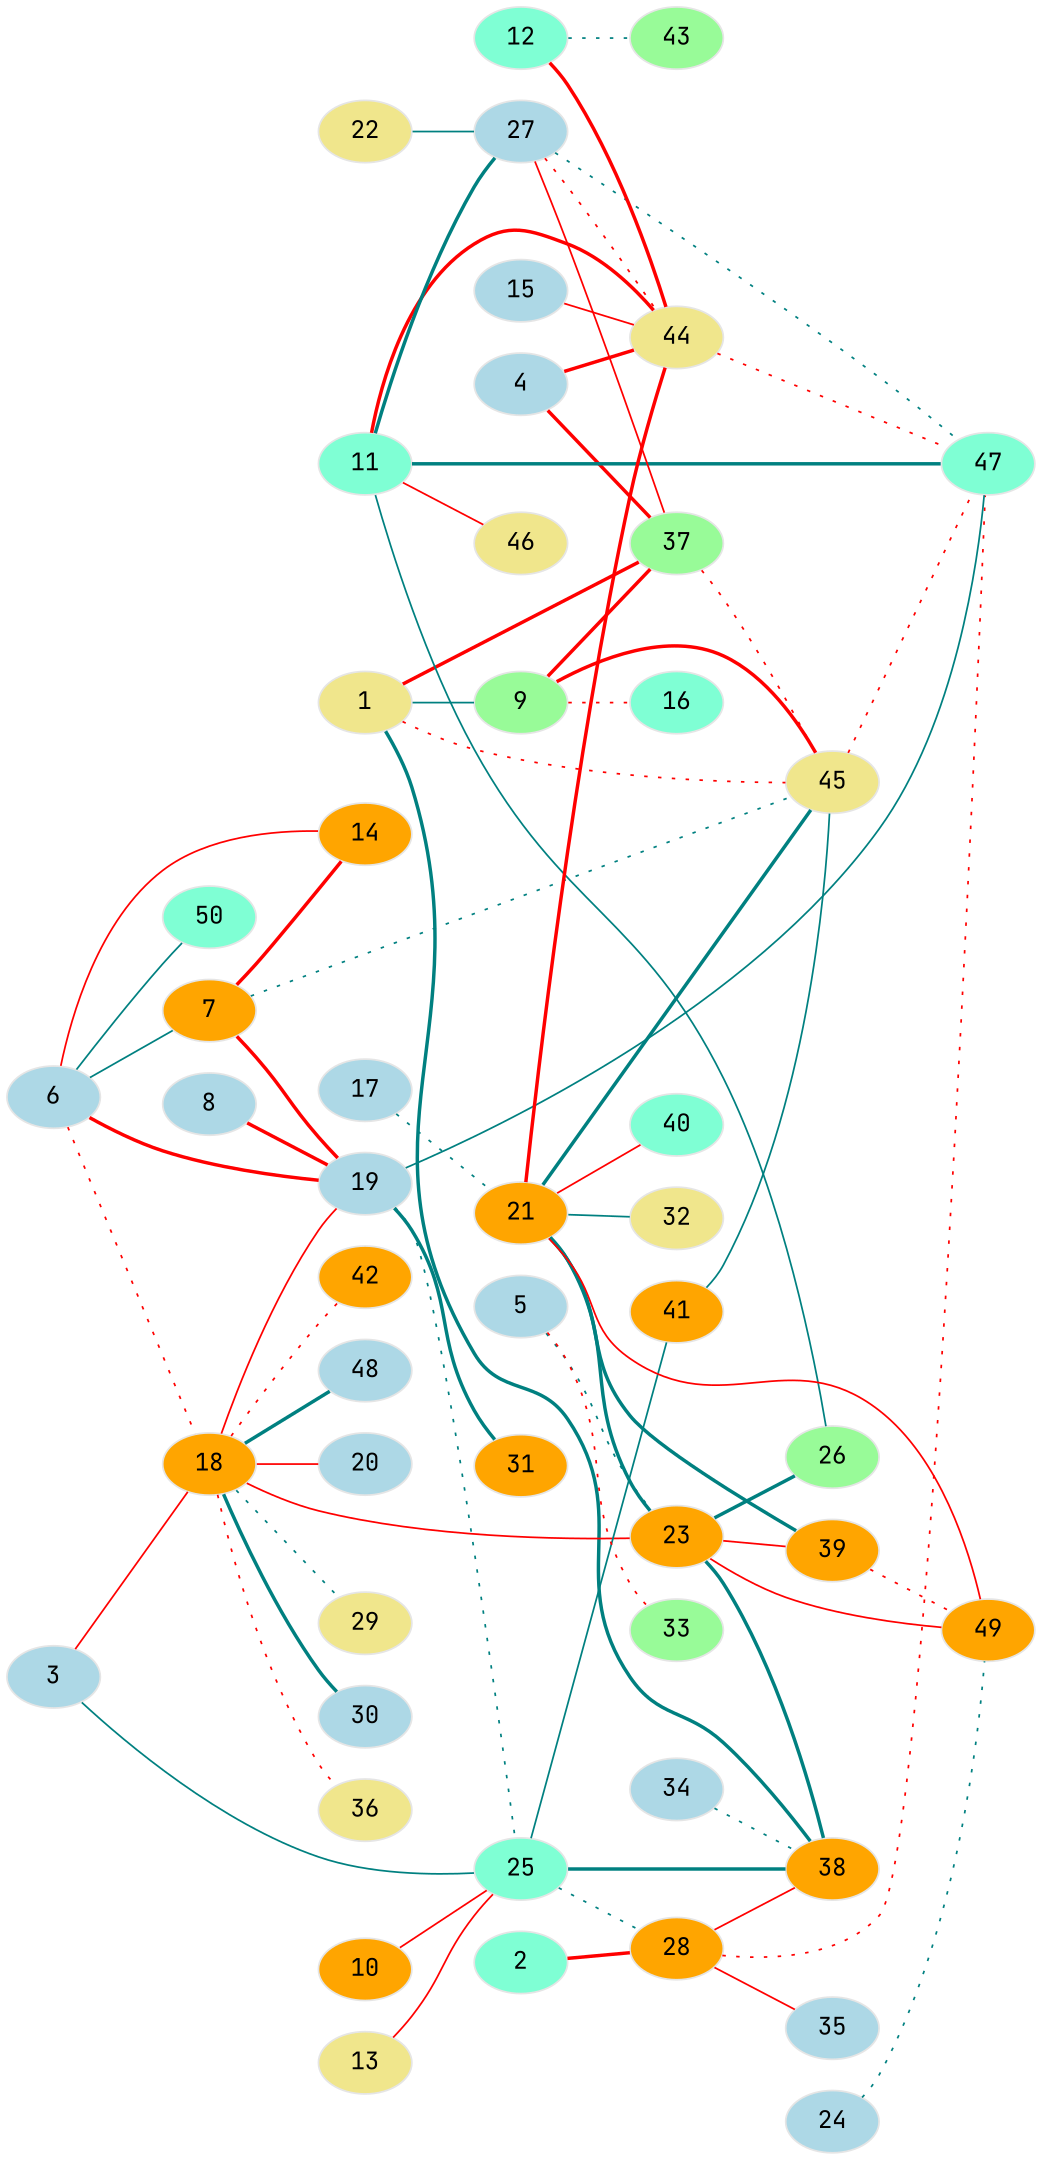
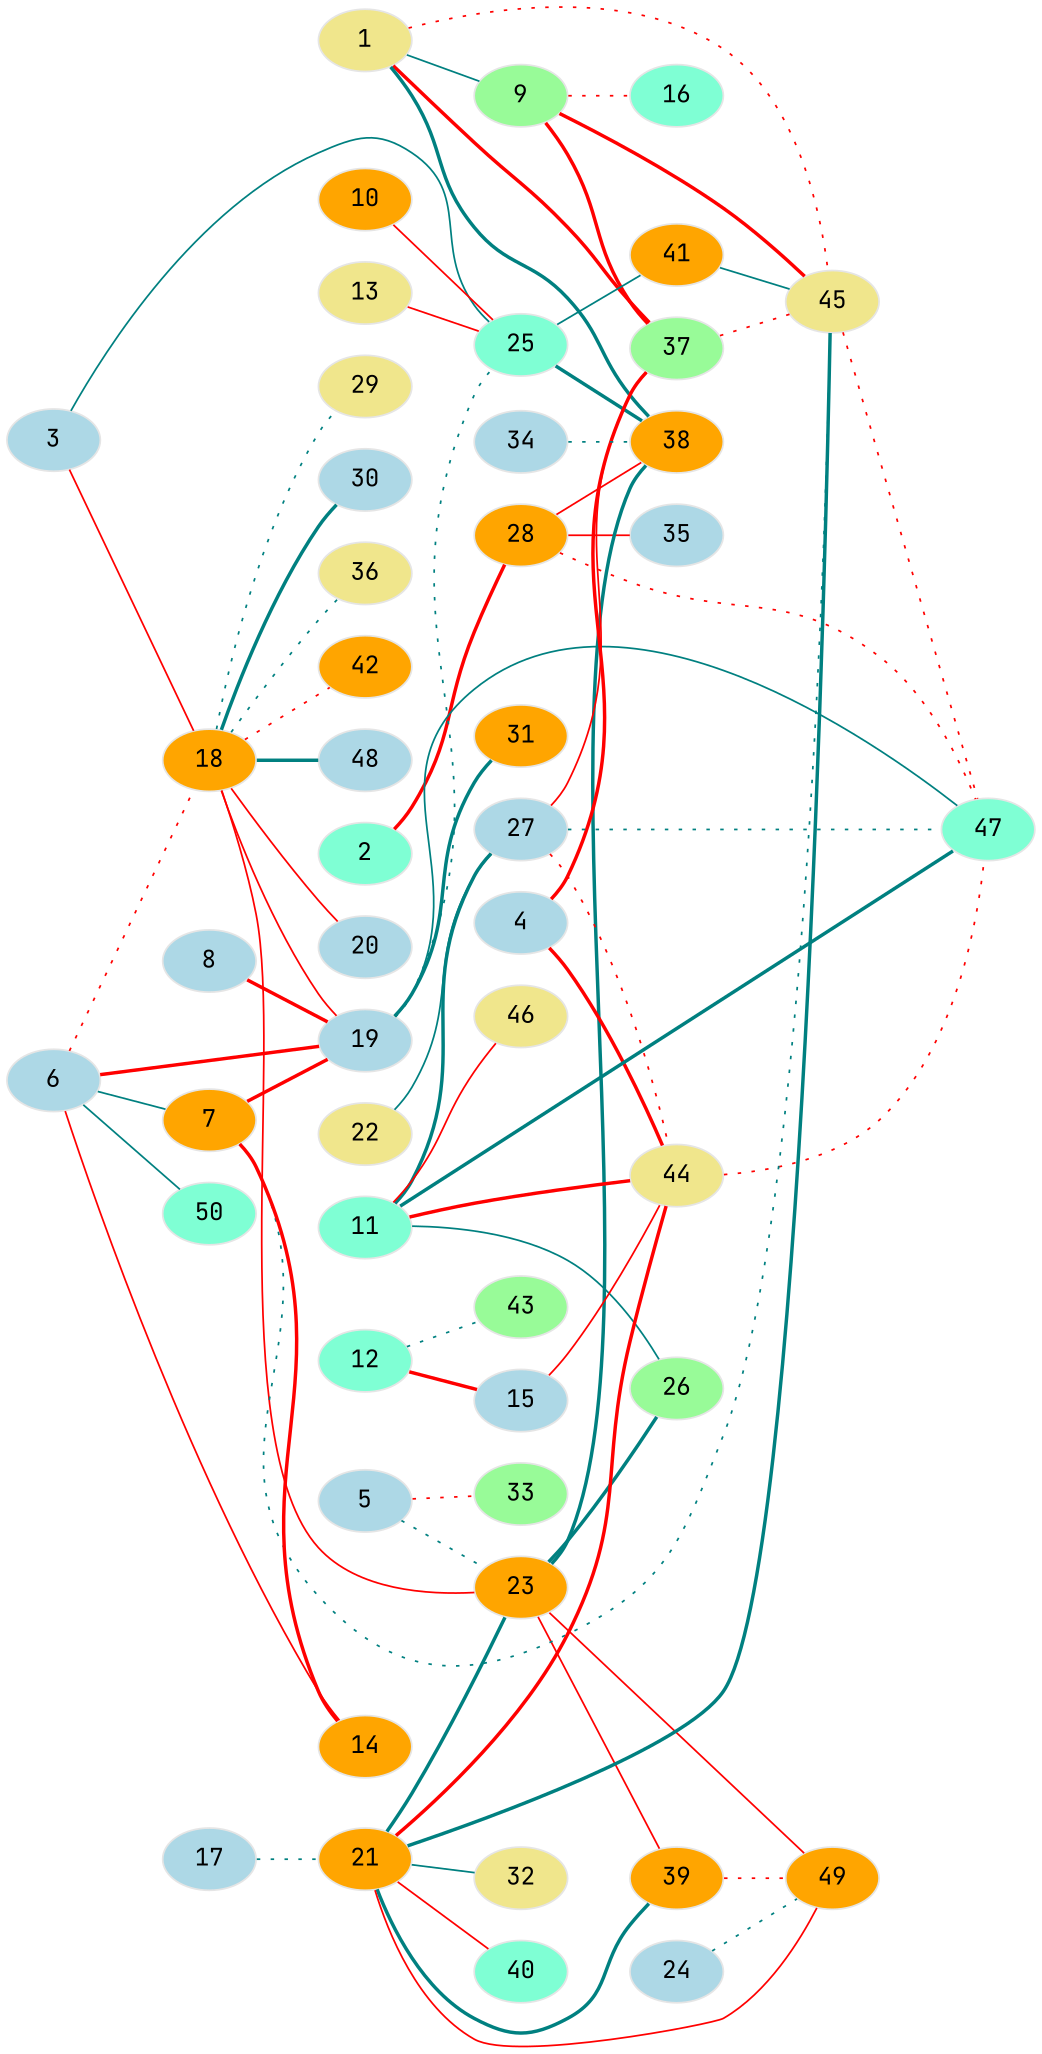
(618, 180) -> (443, 1381)
(263, 1646) -> (282, 664)
(599, 1909) -> none
